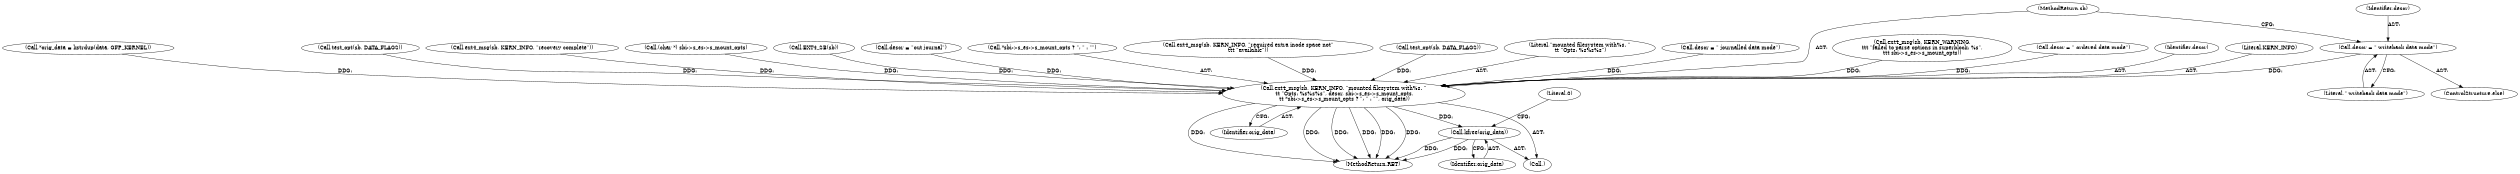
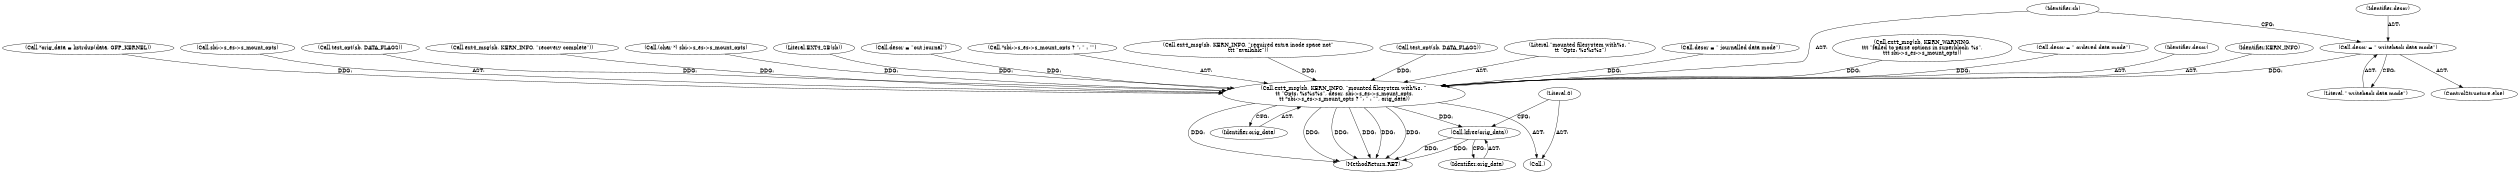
(2063, 9) -> (2063, 9)
none -> (238, 48)
(814, 48) -> (814, 48)
(2269, 48) -> (2269, 48)
(1508, 148) -> (1556, 129)
